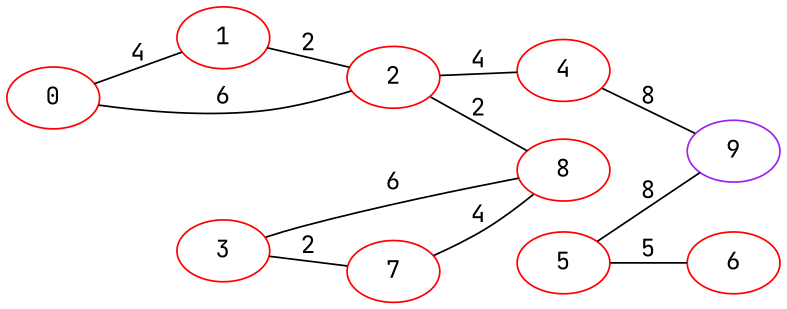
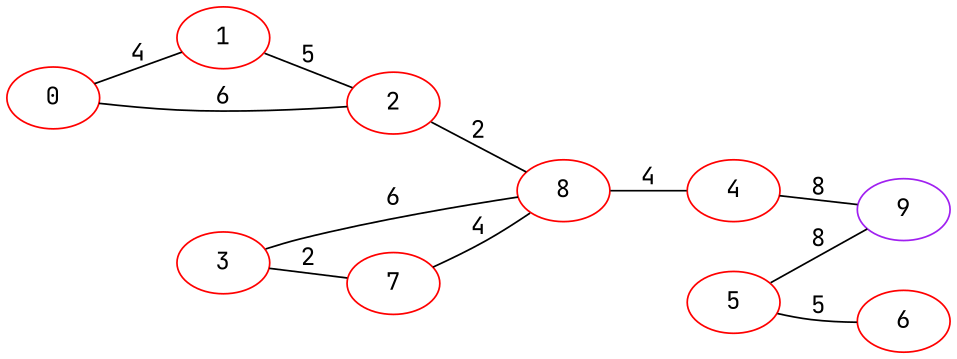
(308, 44) -> (308, 56)
(478, 74) -> (649, 191)
